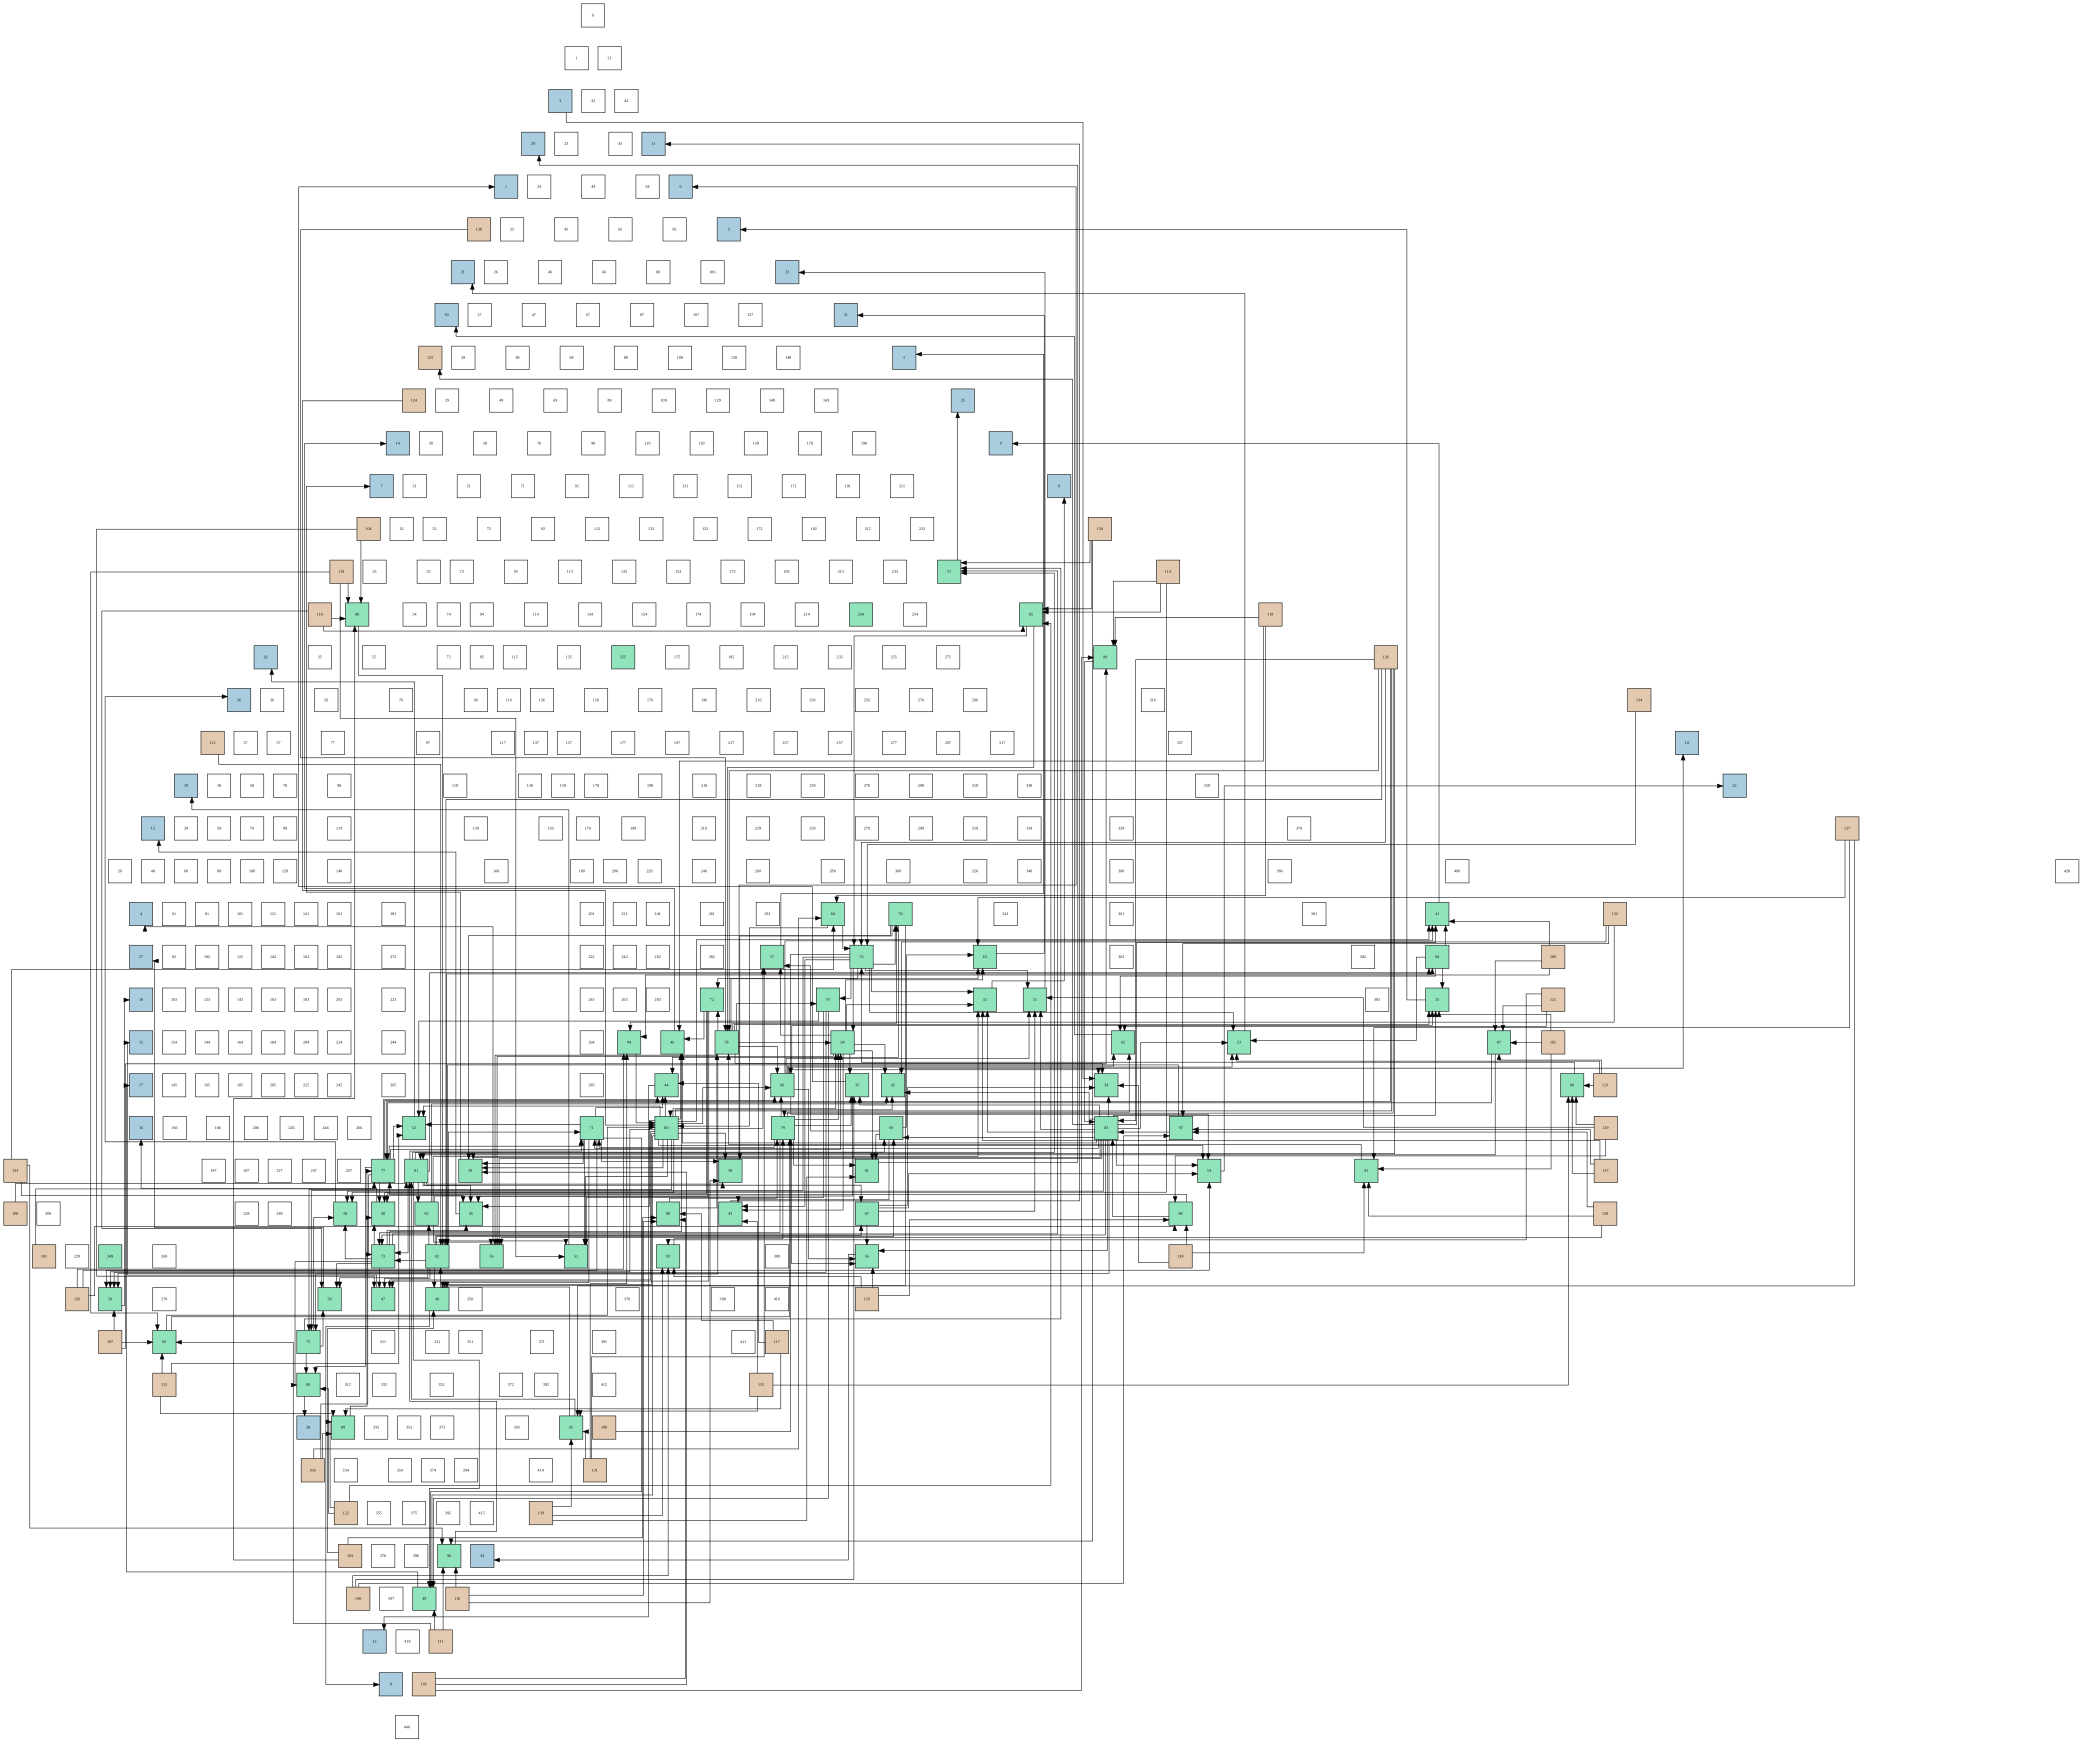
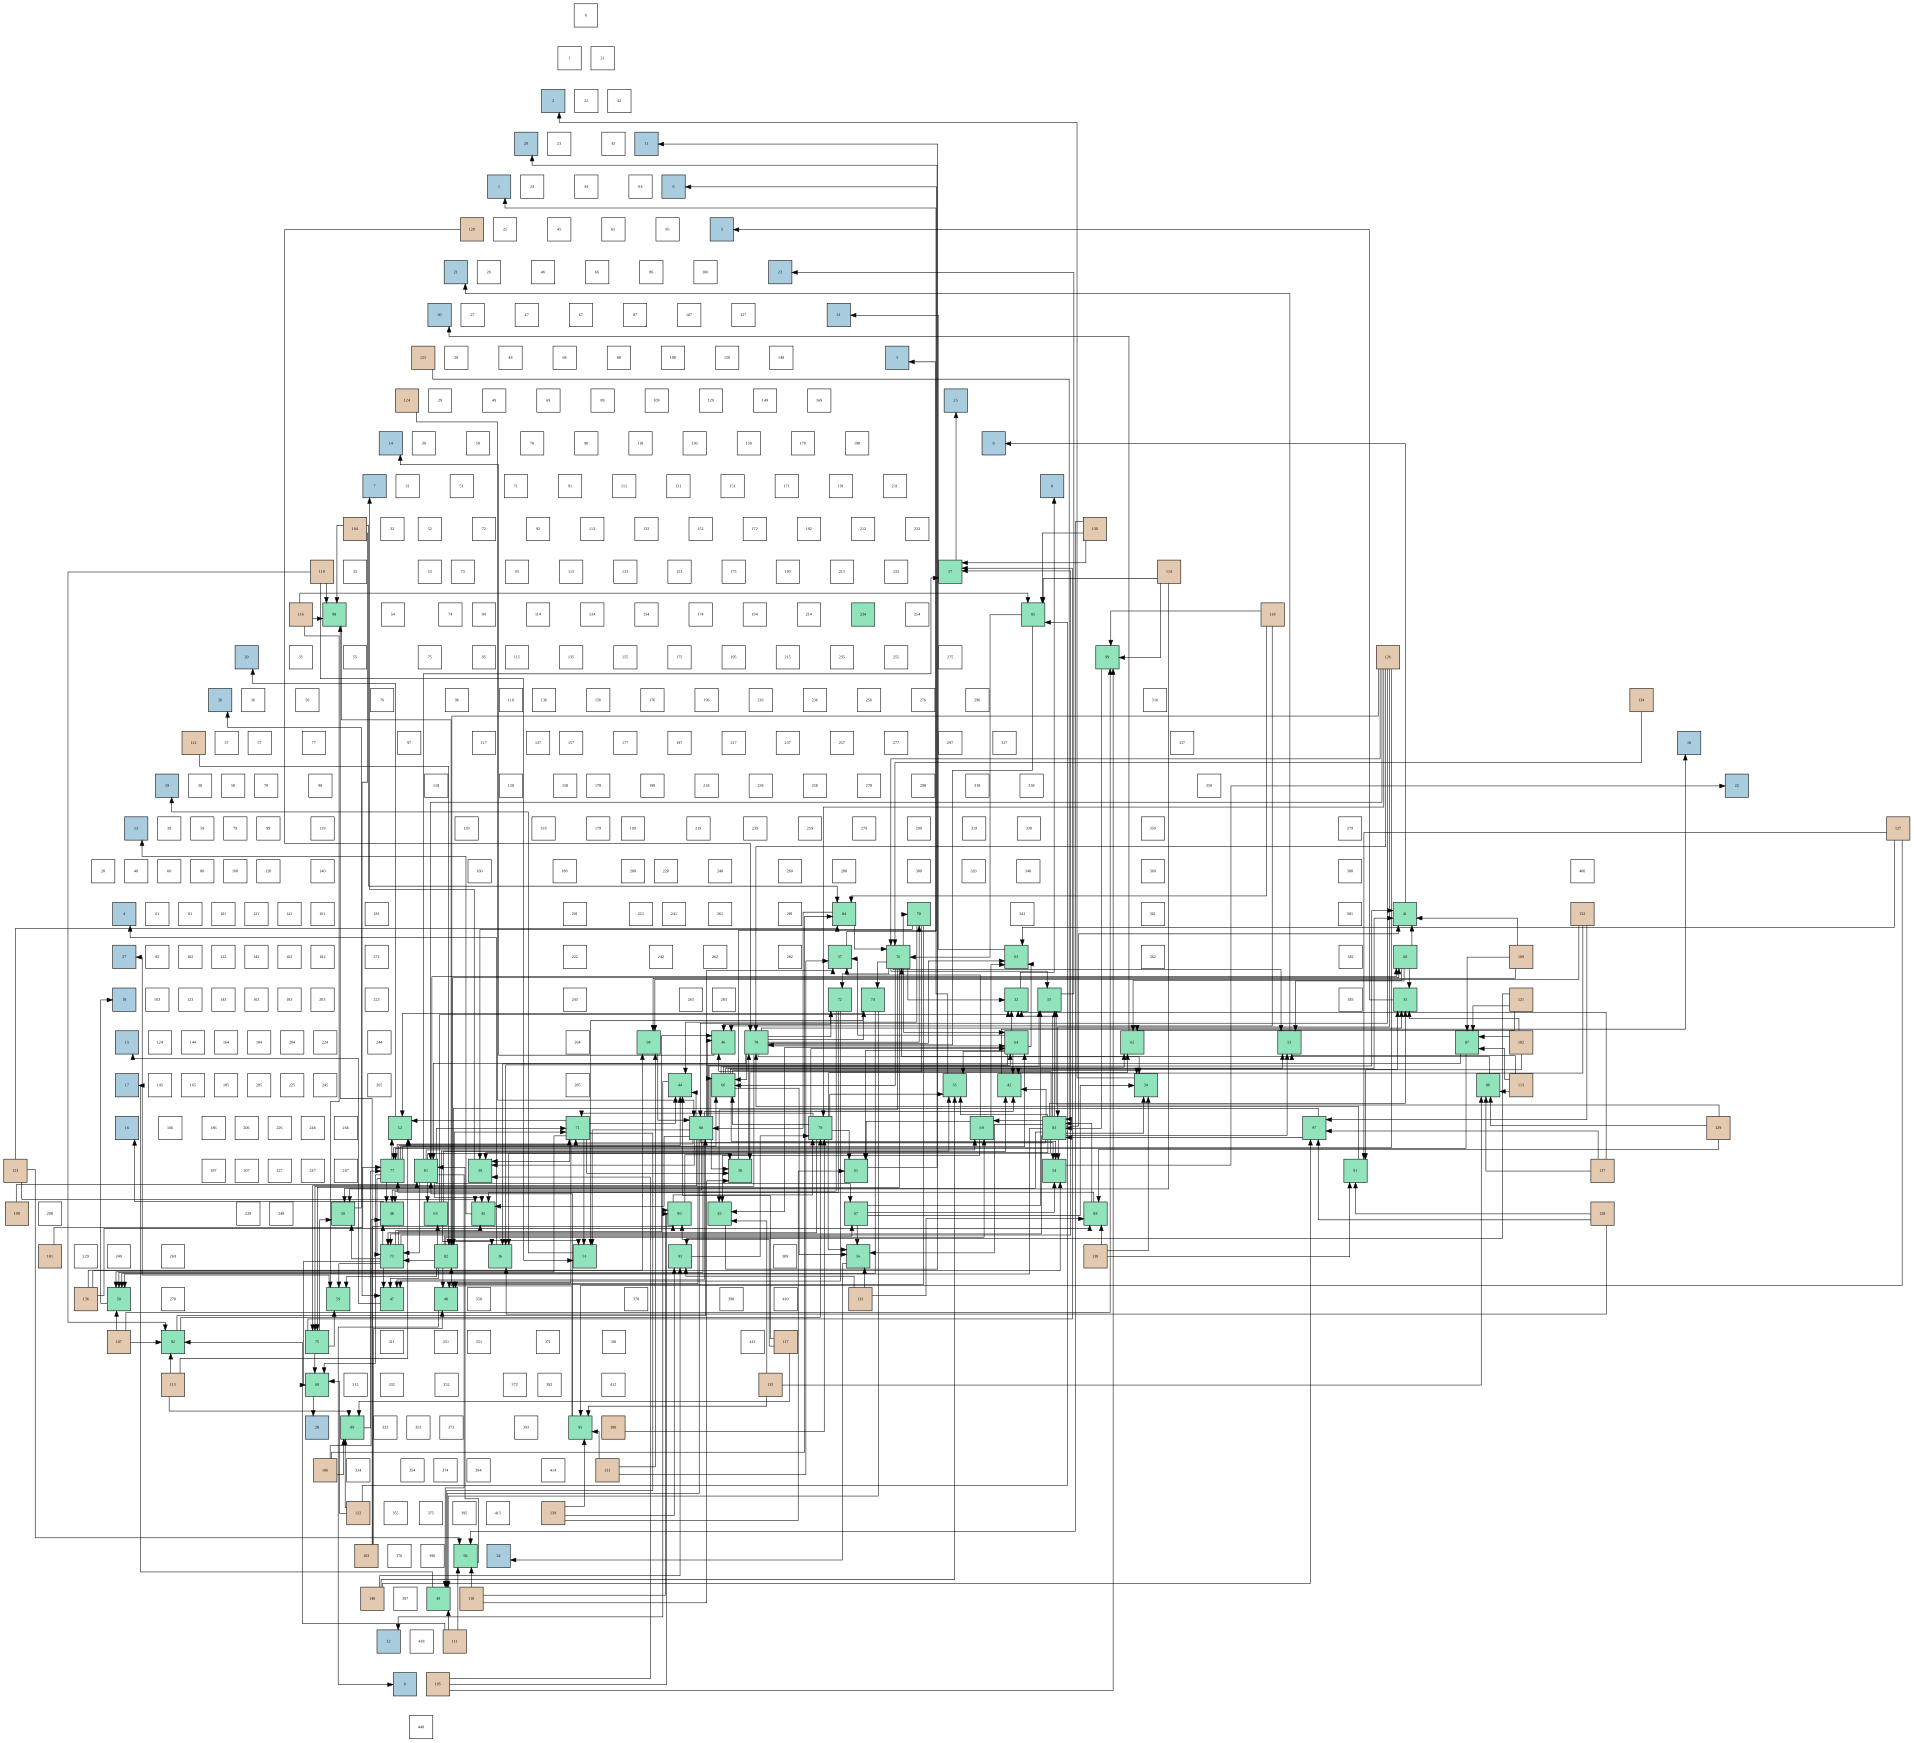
(1083, 340) -> (1077, 253)
(1068, 379) -> (1069, 426)
(623, 657) -> (625, 657)
(2067, 871) -> none
none -> (427, 886)
(110, 1256) -> (119, 1256)
